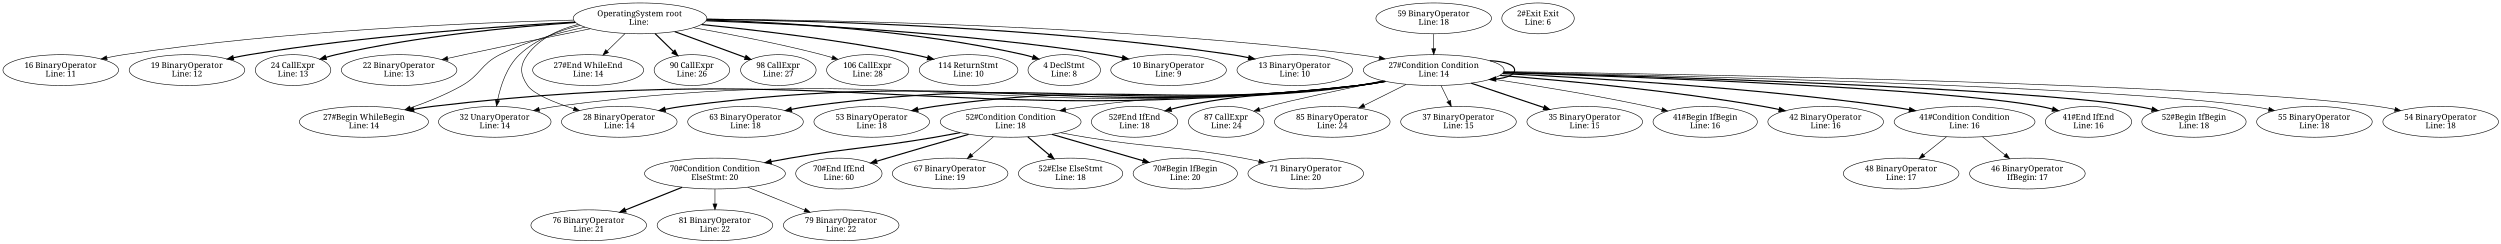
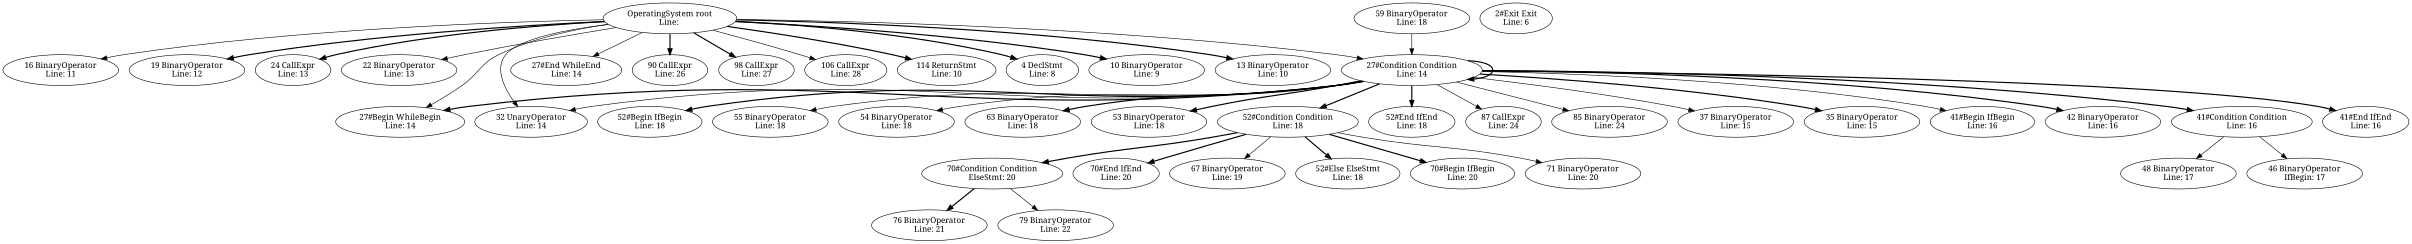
(1225, 96) -> (1353, 95)
(619, 122) -> none
(839, 174) -> (1116, 174)
(715, 225) -> none
